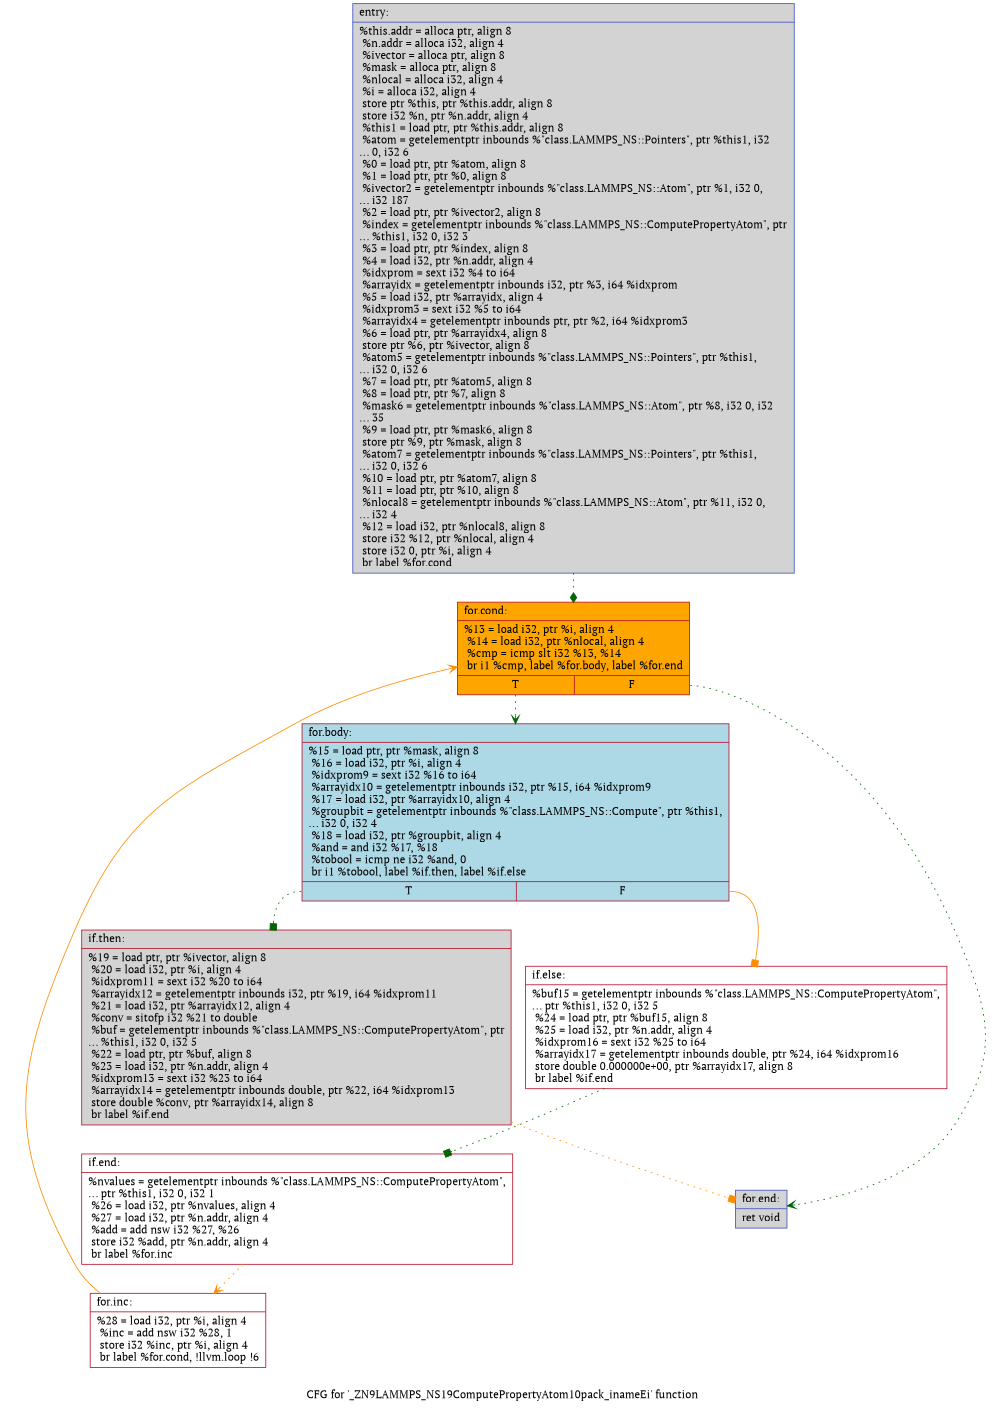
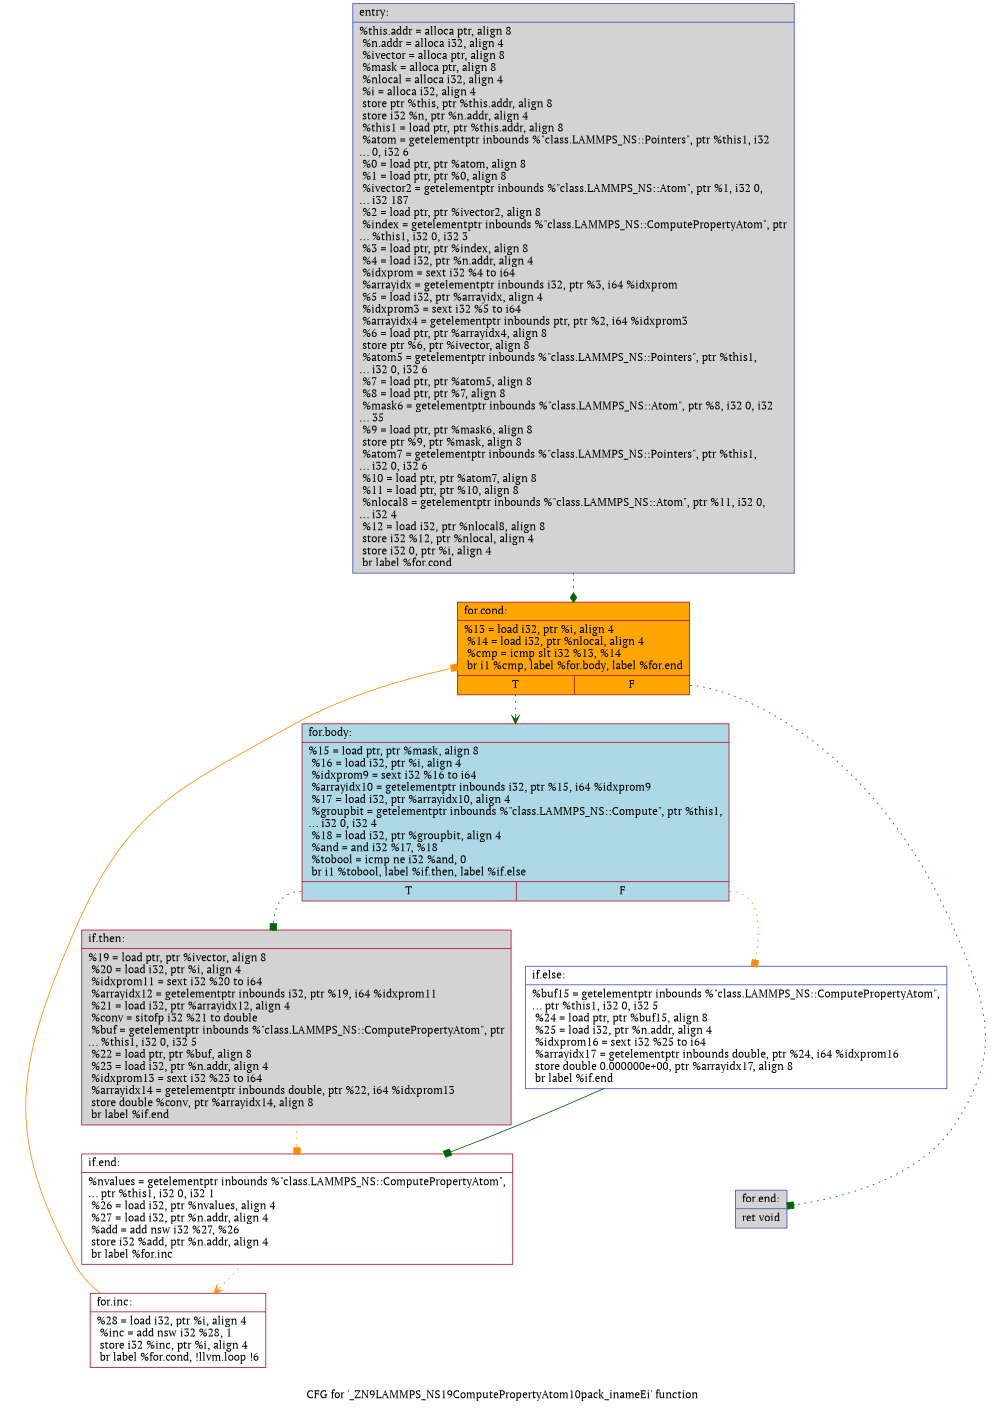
(93, 892) -> (93, 892)
(757, 917) -> (757, 917)
(957, 937) -> (957, 937)
(736, 1027) -> (736, 1027)
(529, 1121) -> (529, 1121)
(619, 1161) -> (297, 1135)
